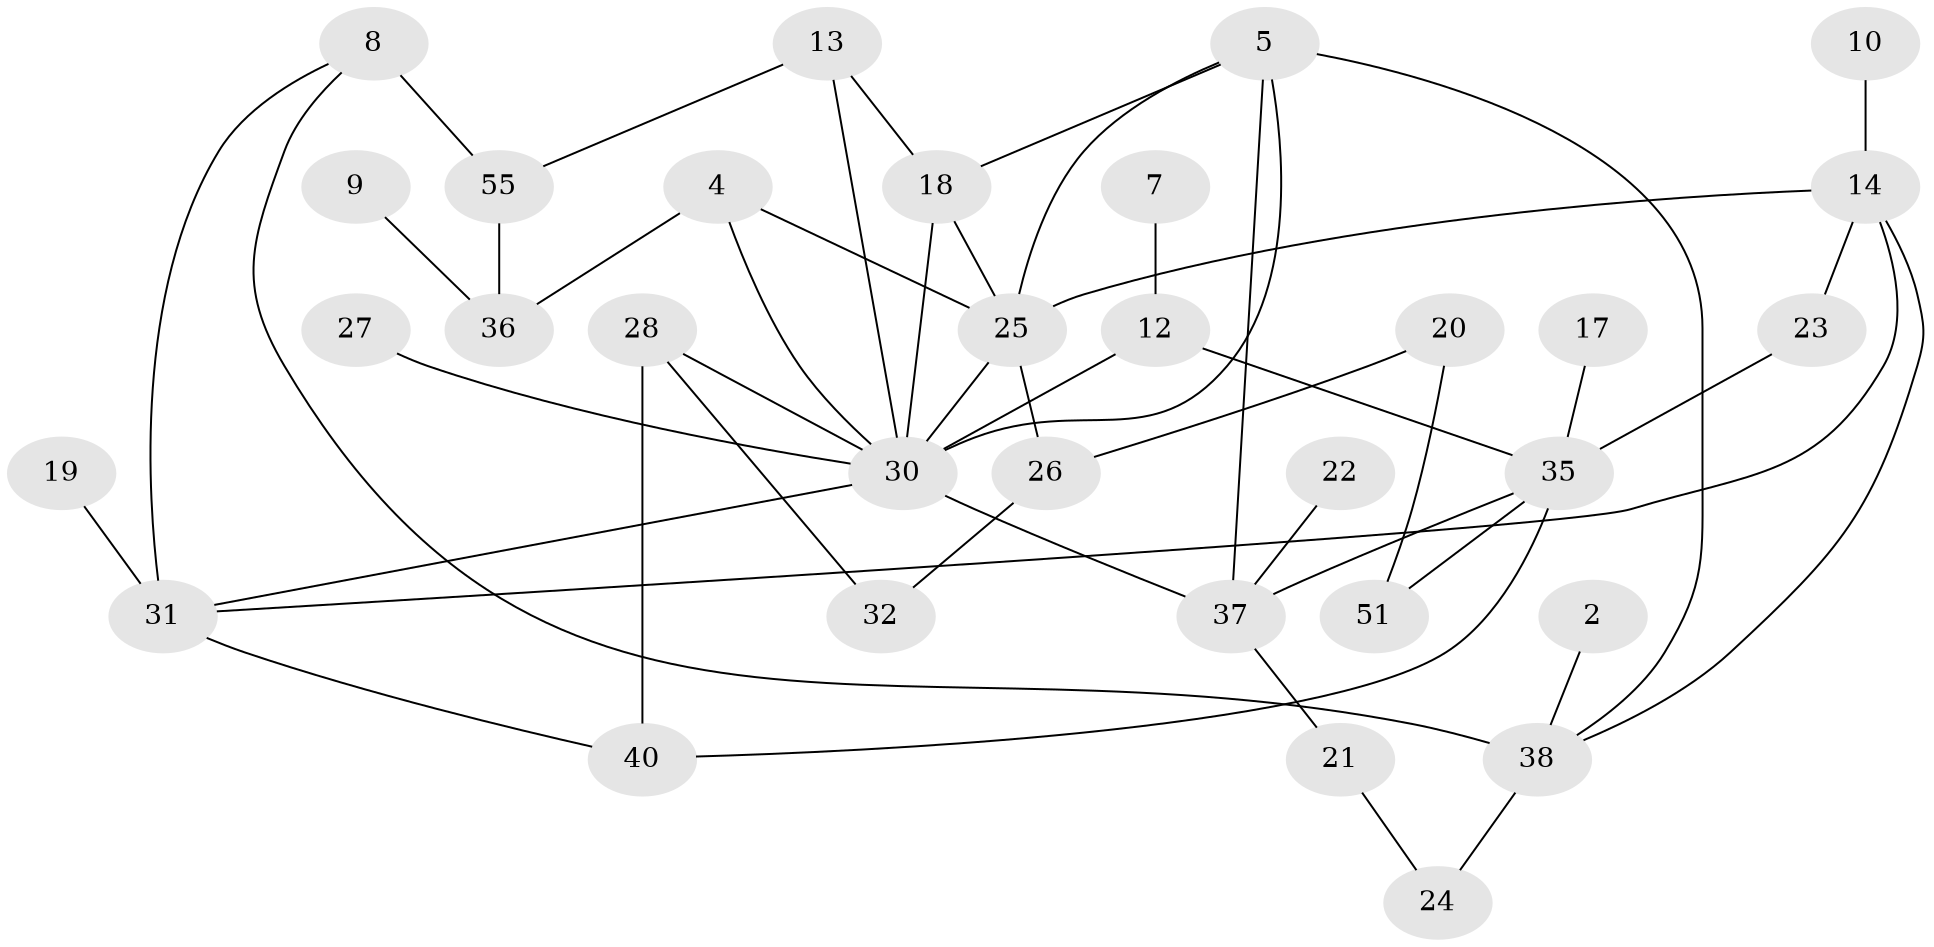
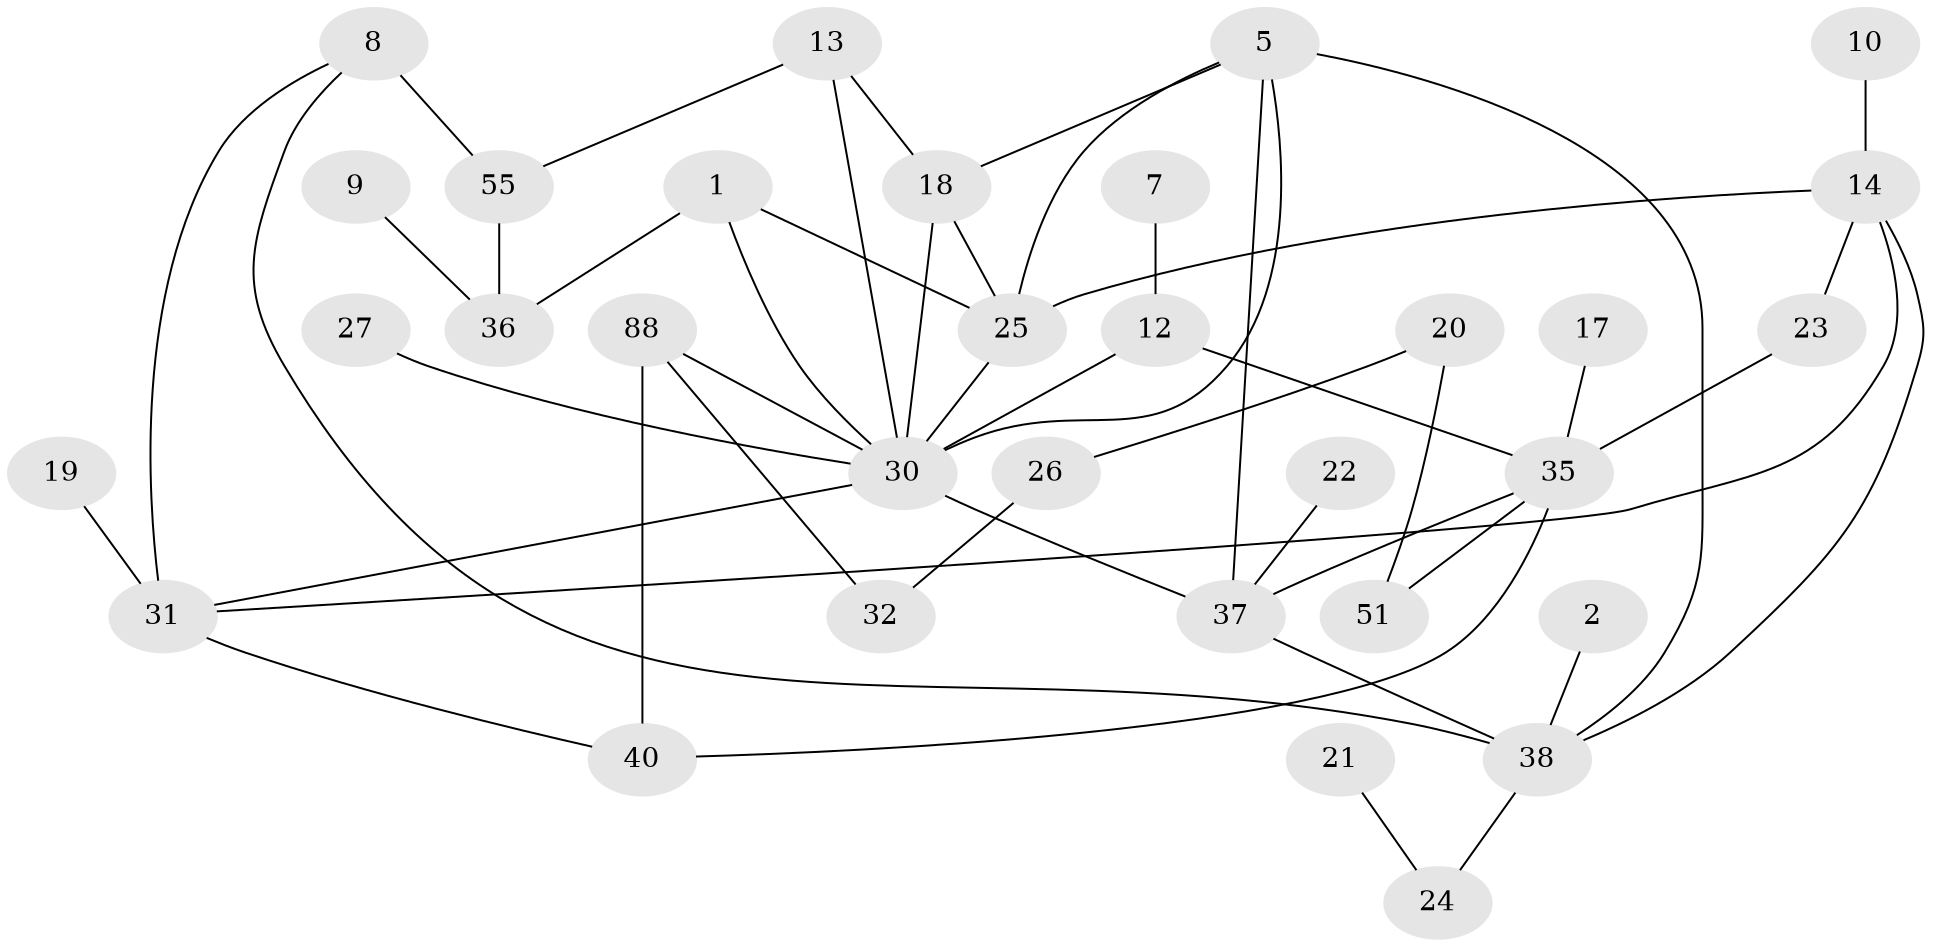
(718, 187) -> (718, 187)
(642, 330) -> (642, 330)
(1026, 389) -> none
(1286, 688) -> (1389, 692)
